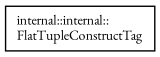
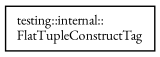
(80, 29) -> (80, 29)
